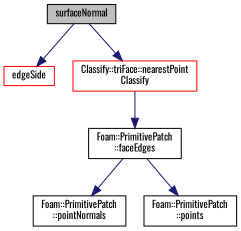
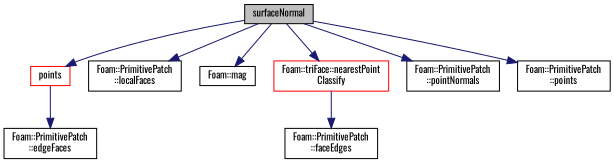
(29, 76) -> (50, 76)
none -> (135, 76)
(135, 76) -> (331, 76)
none -> (228, 76)
none -> (50, 143)
(110, 173) -> (353, 41)
(159, 173) -> (411, 40)
